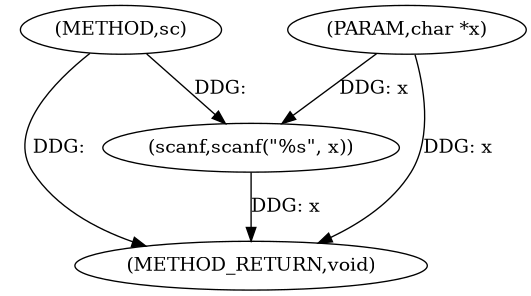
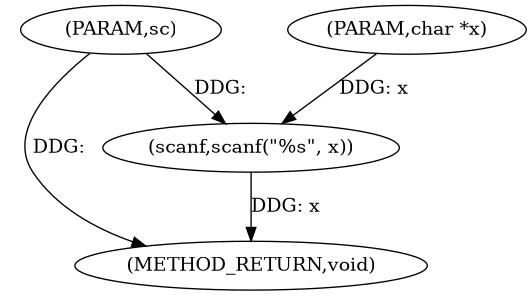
(121, 30) -> (121, 30)
(415, 165) -> none
